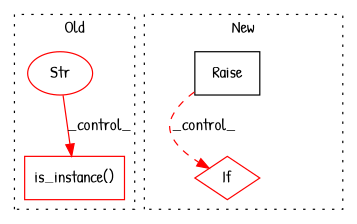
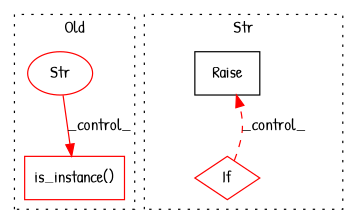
(244, 28) -> (244, 28)
(170, 128) -> (242, 134)
